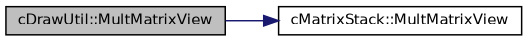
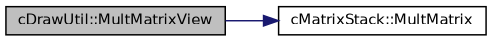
(400, 21) -> (382, 21)
